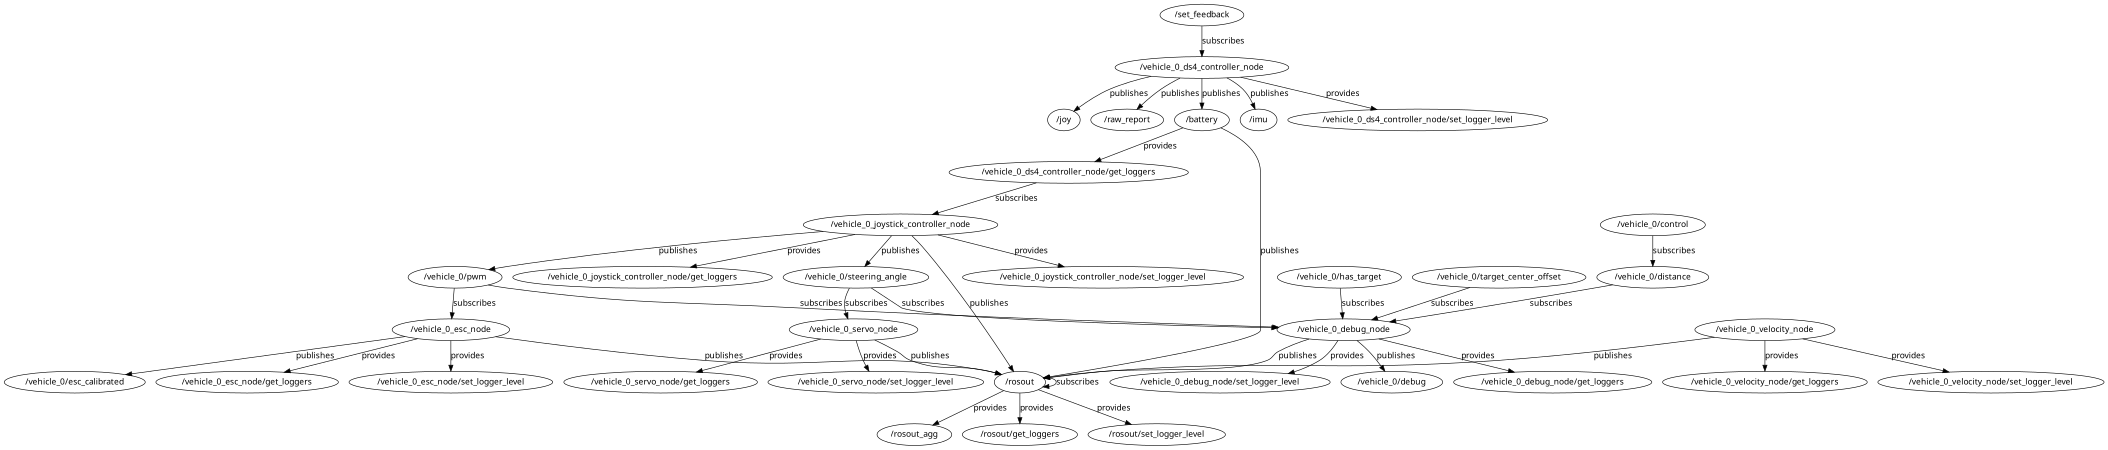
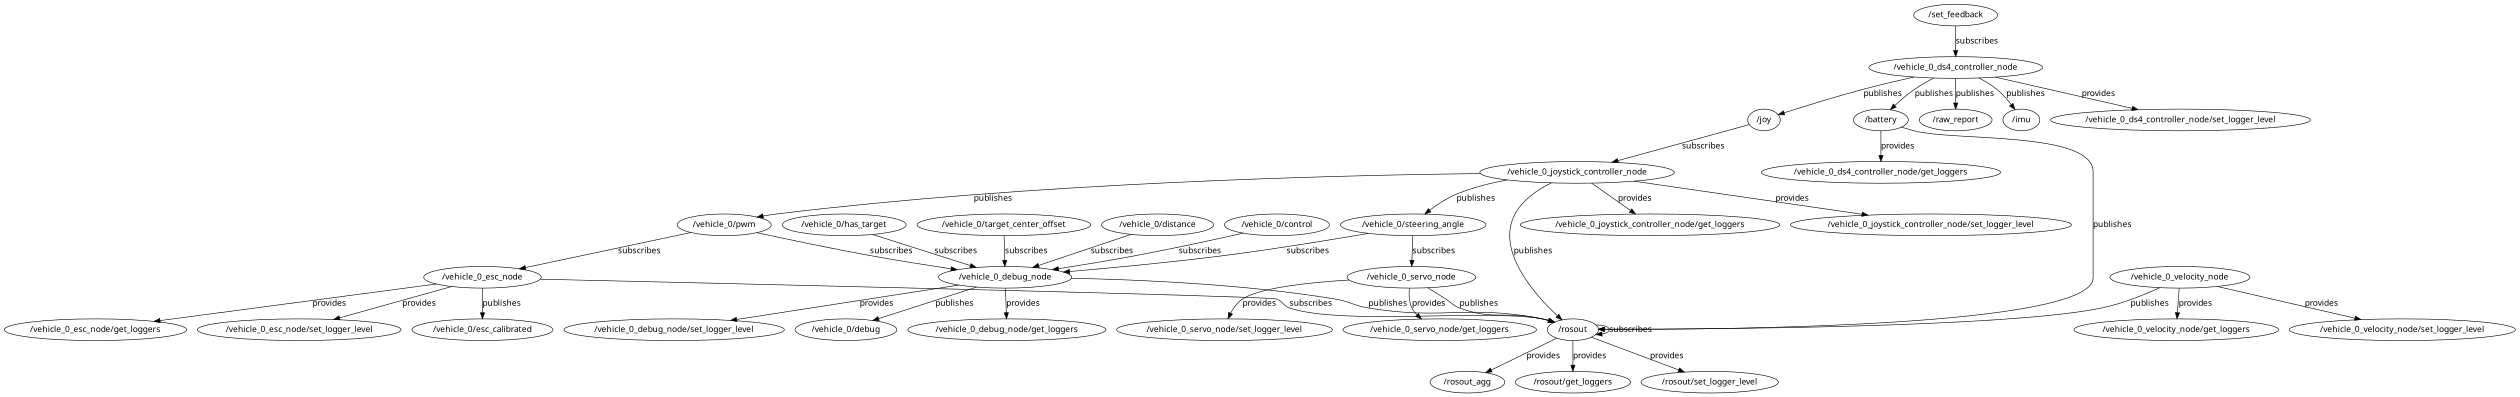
(987, 198) -> (1684, 143)
(1653, 248) -> (1151, 253)
(724, 356) -> (1311, 303)
